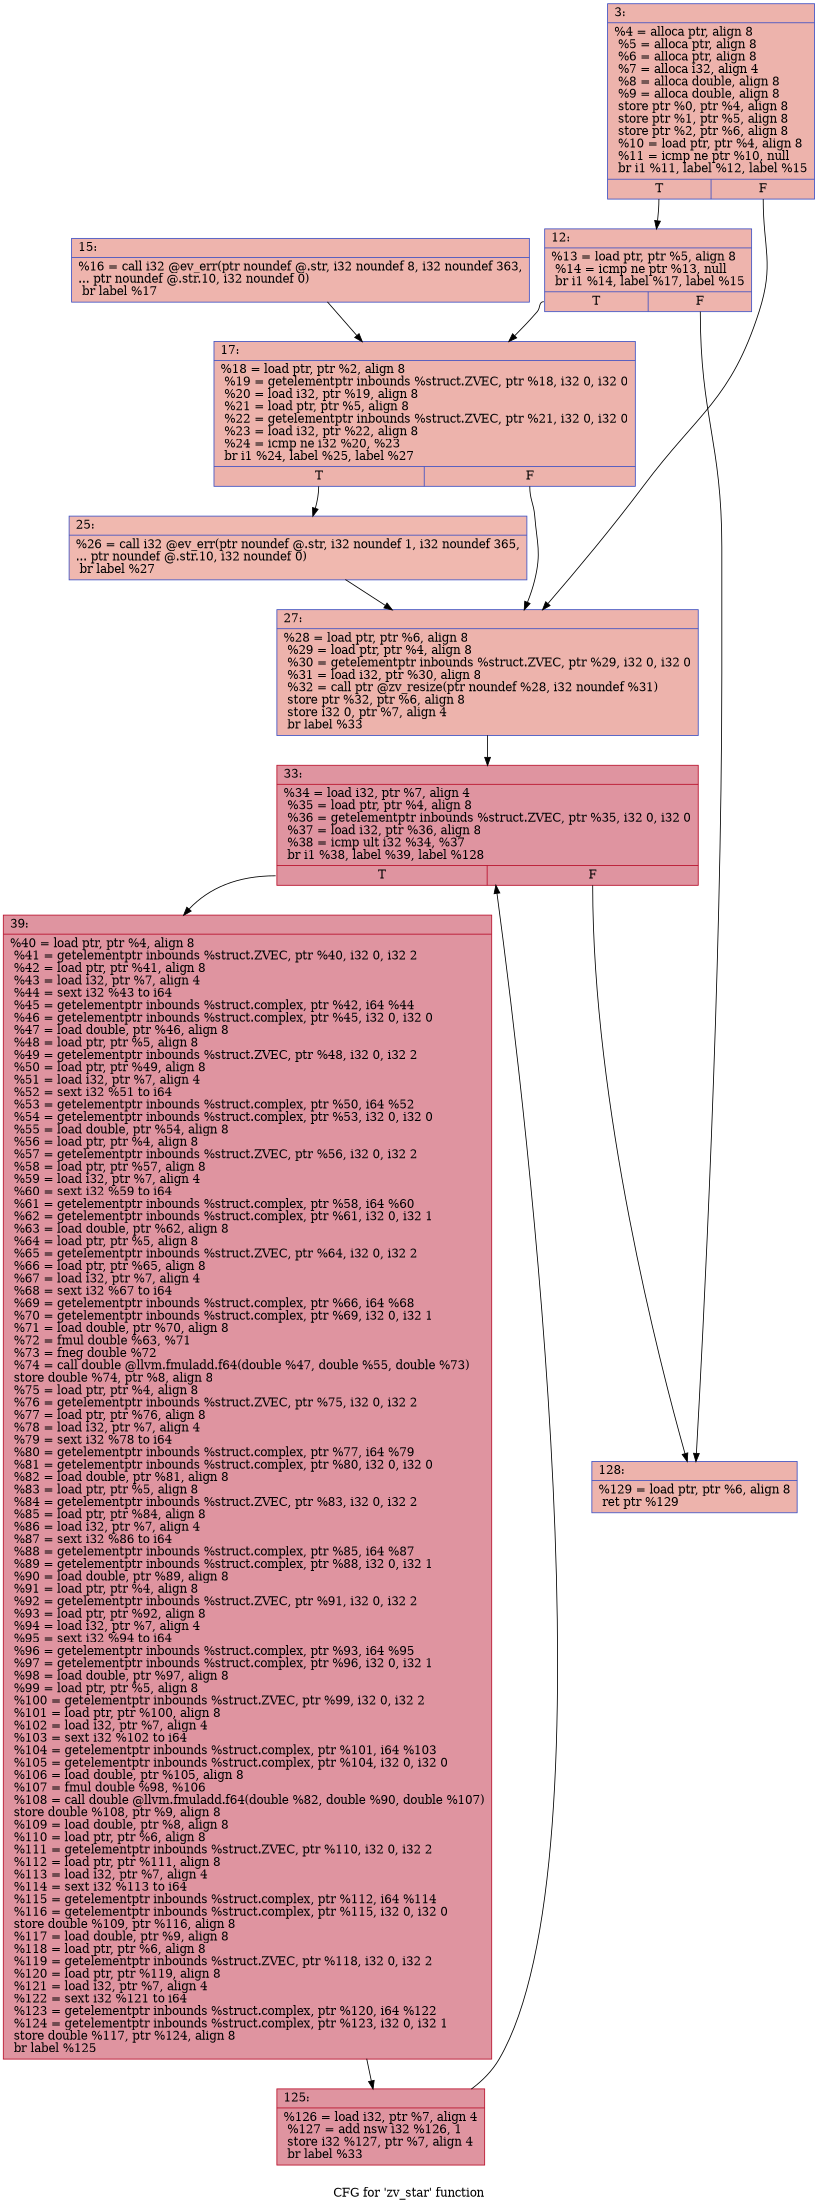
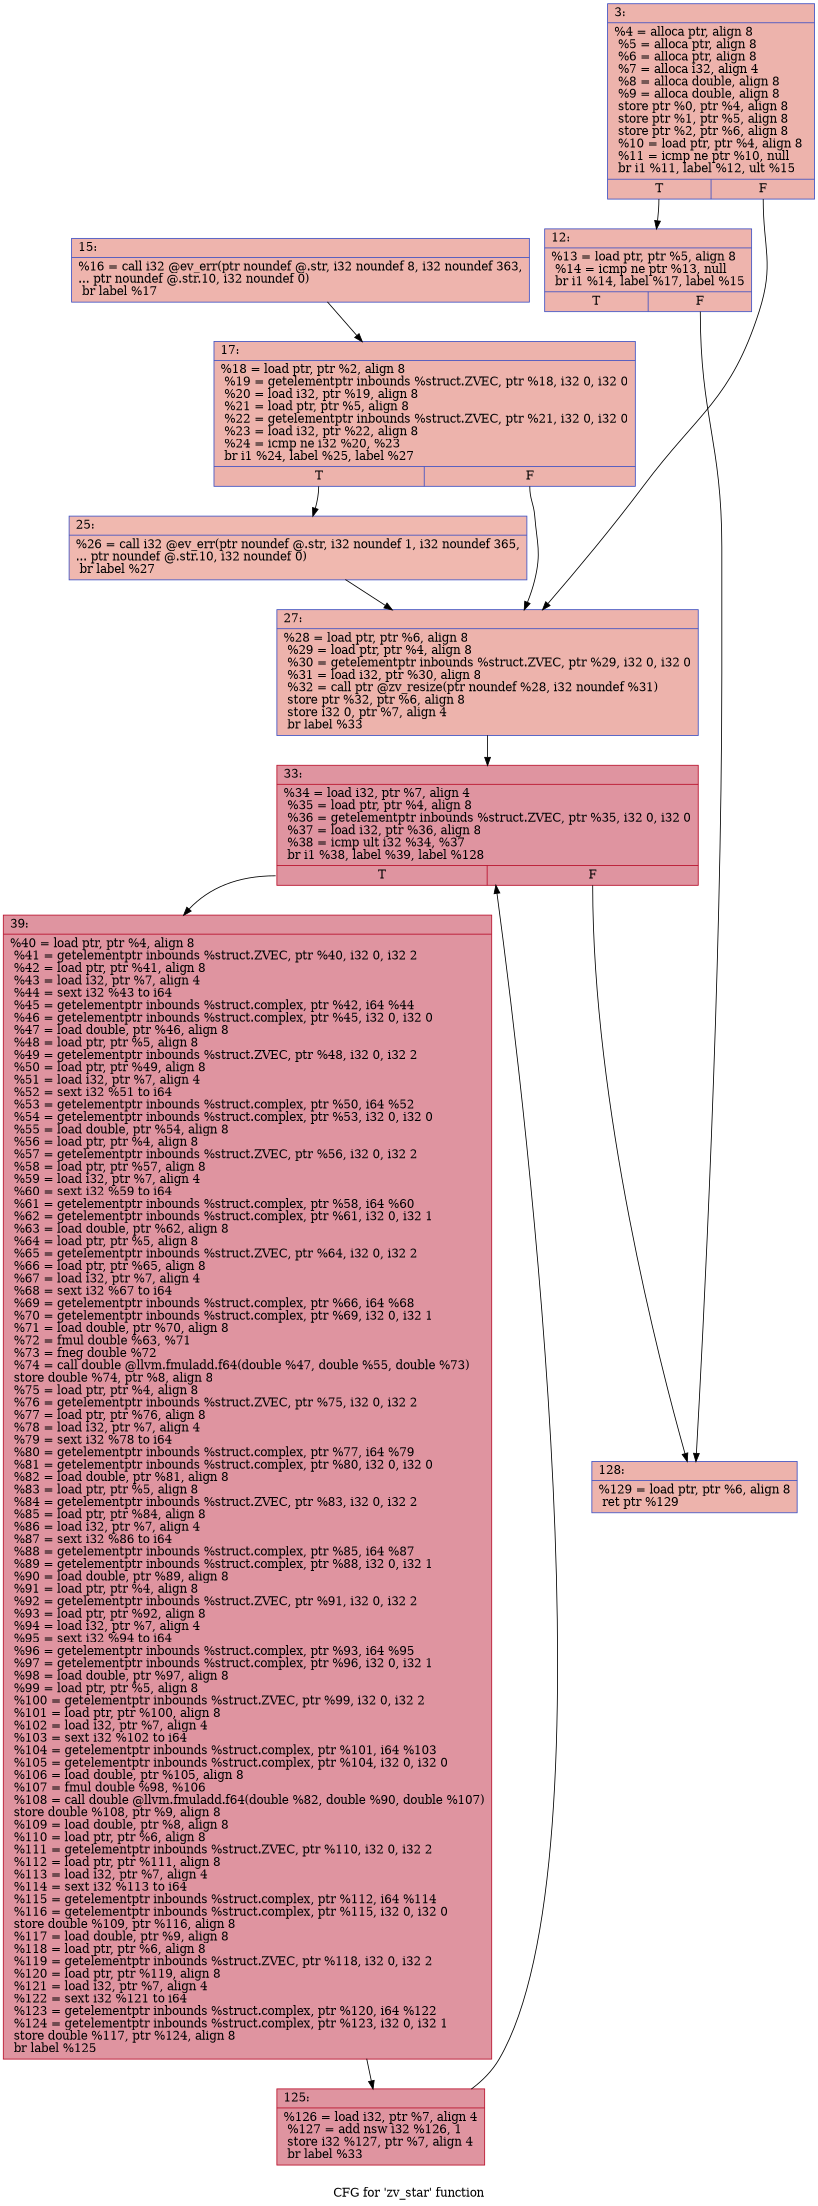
(711, 169) -> (705, 169)
(531, 319) -> none
